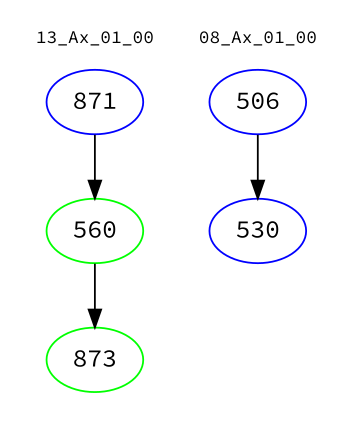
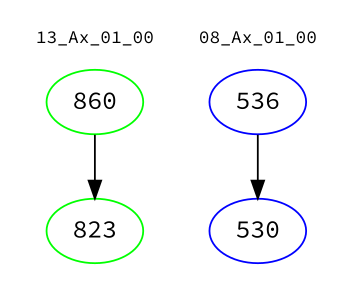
(95, 102) -> none
(258, 102) -> (258, 102)
(95, 231) -> (95, 102)
(95, 360) -> (95, 231)
